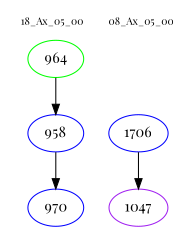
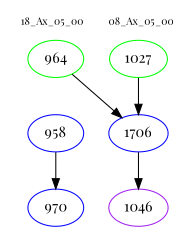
none -> (138, 59)
(56, 91) -> (86, 86)
(138, 208) -> (138, 208)
